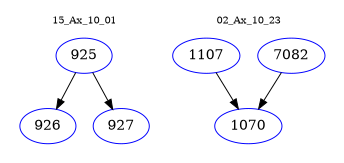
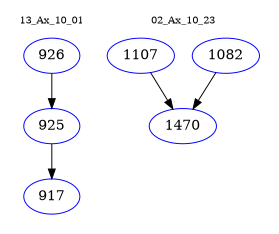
(85, 21) -> (52, 21)
(291, 56) -> (226, 56)
(68, 86) -> (52, 86)
(121, 126) -> (52, 197)
(248, 126) -> (183, 126)
